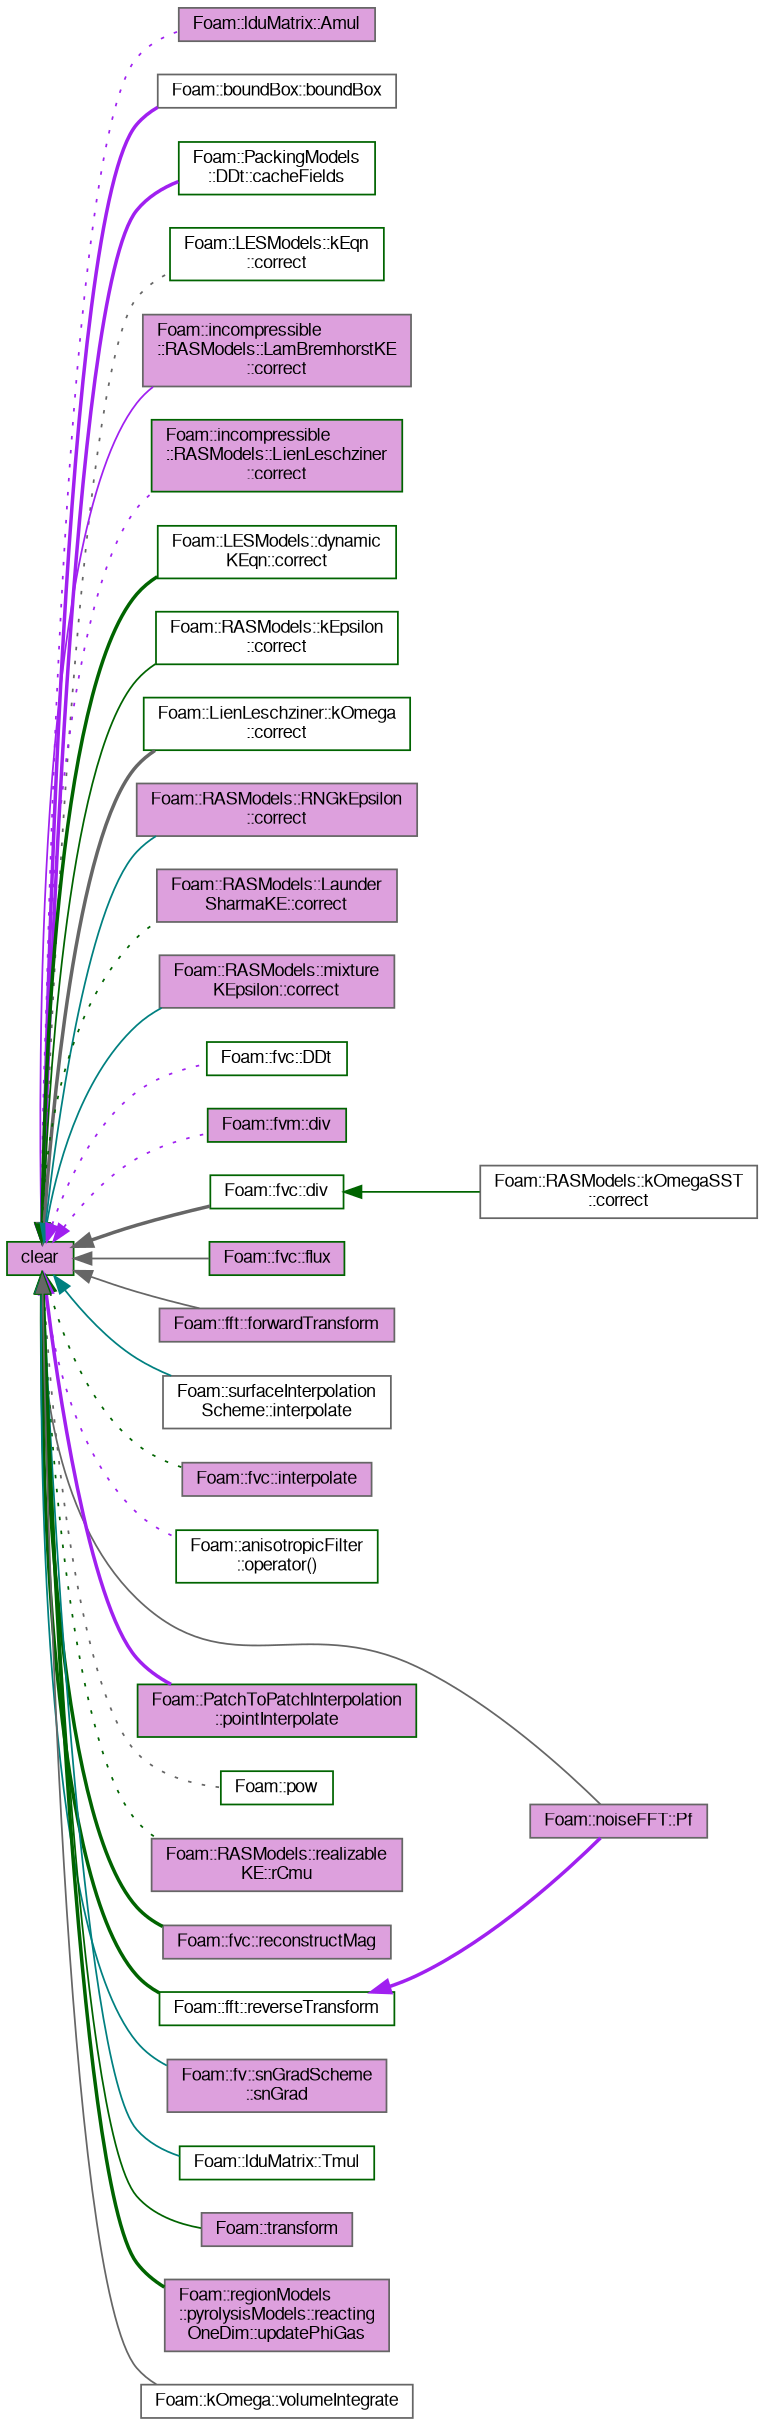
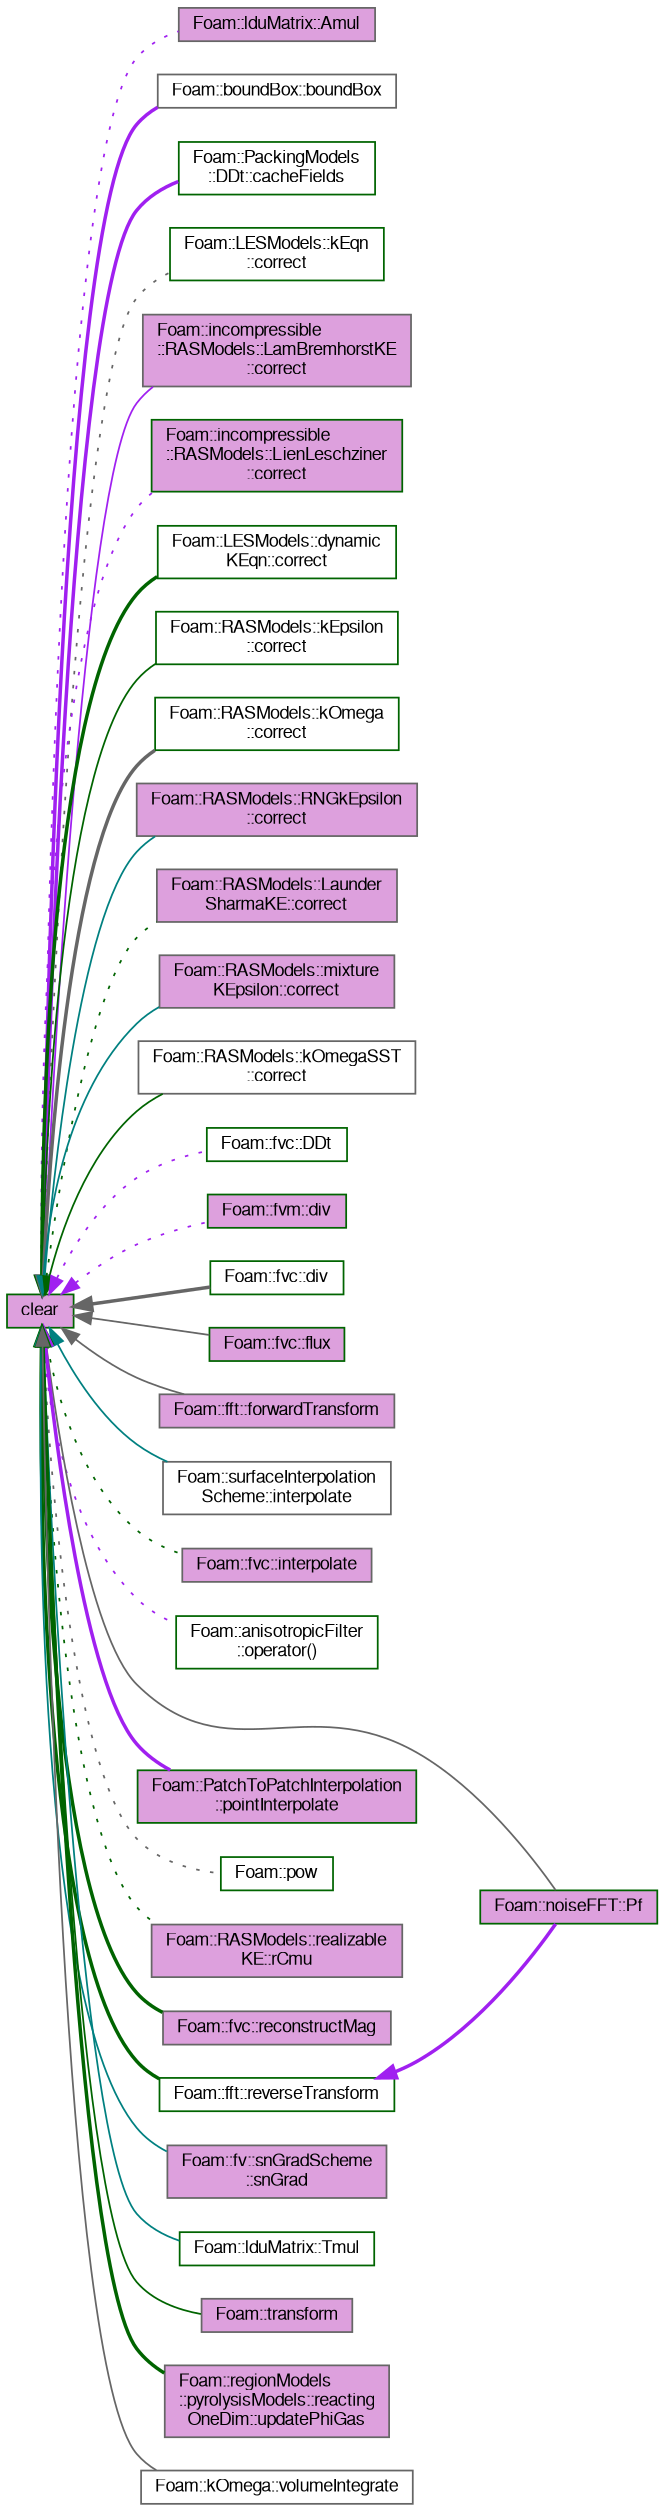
(277, 724) -> (277, 724)
(421, 1192) -> (89, 1174)
(619, 1821) -> (569, 1907)
